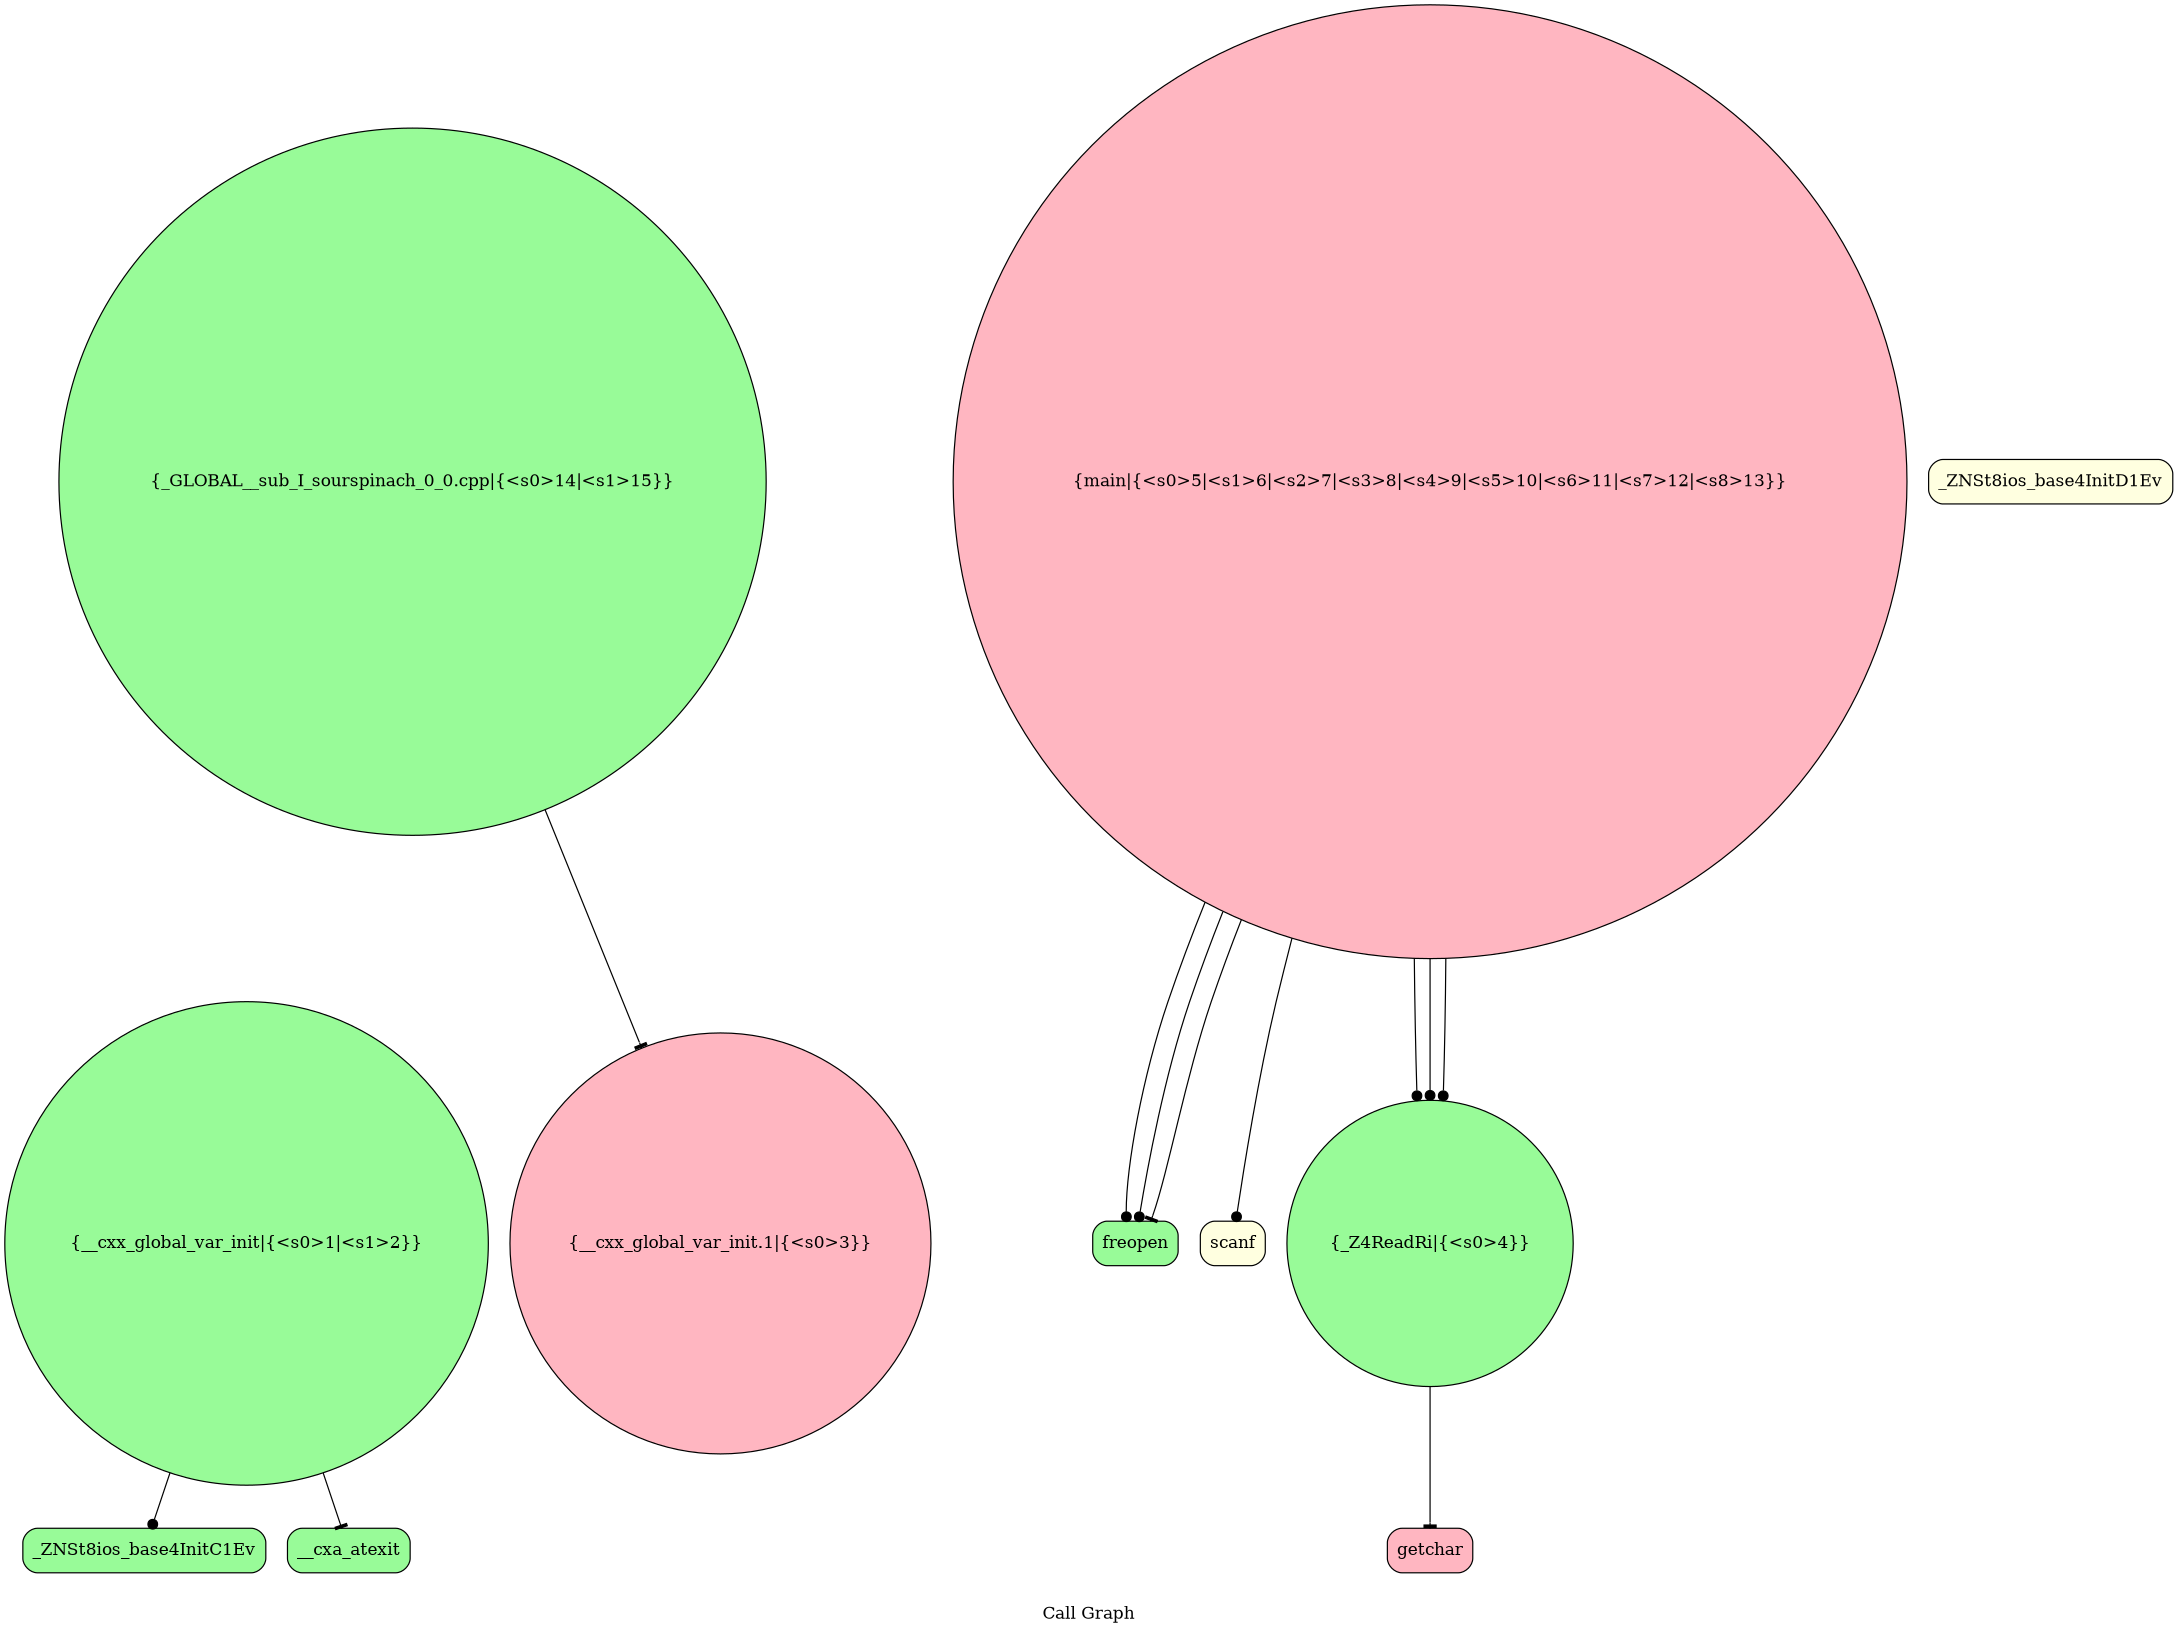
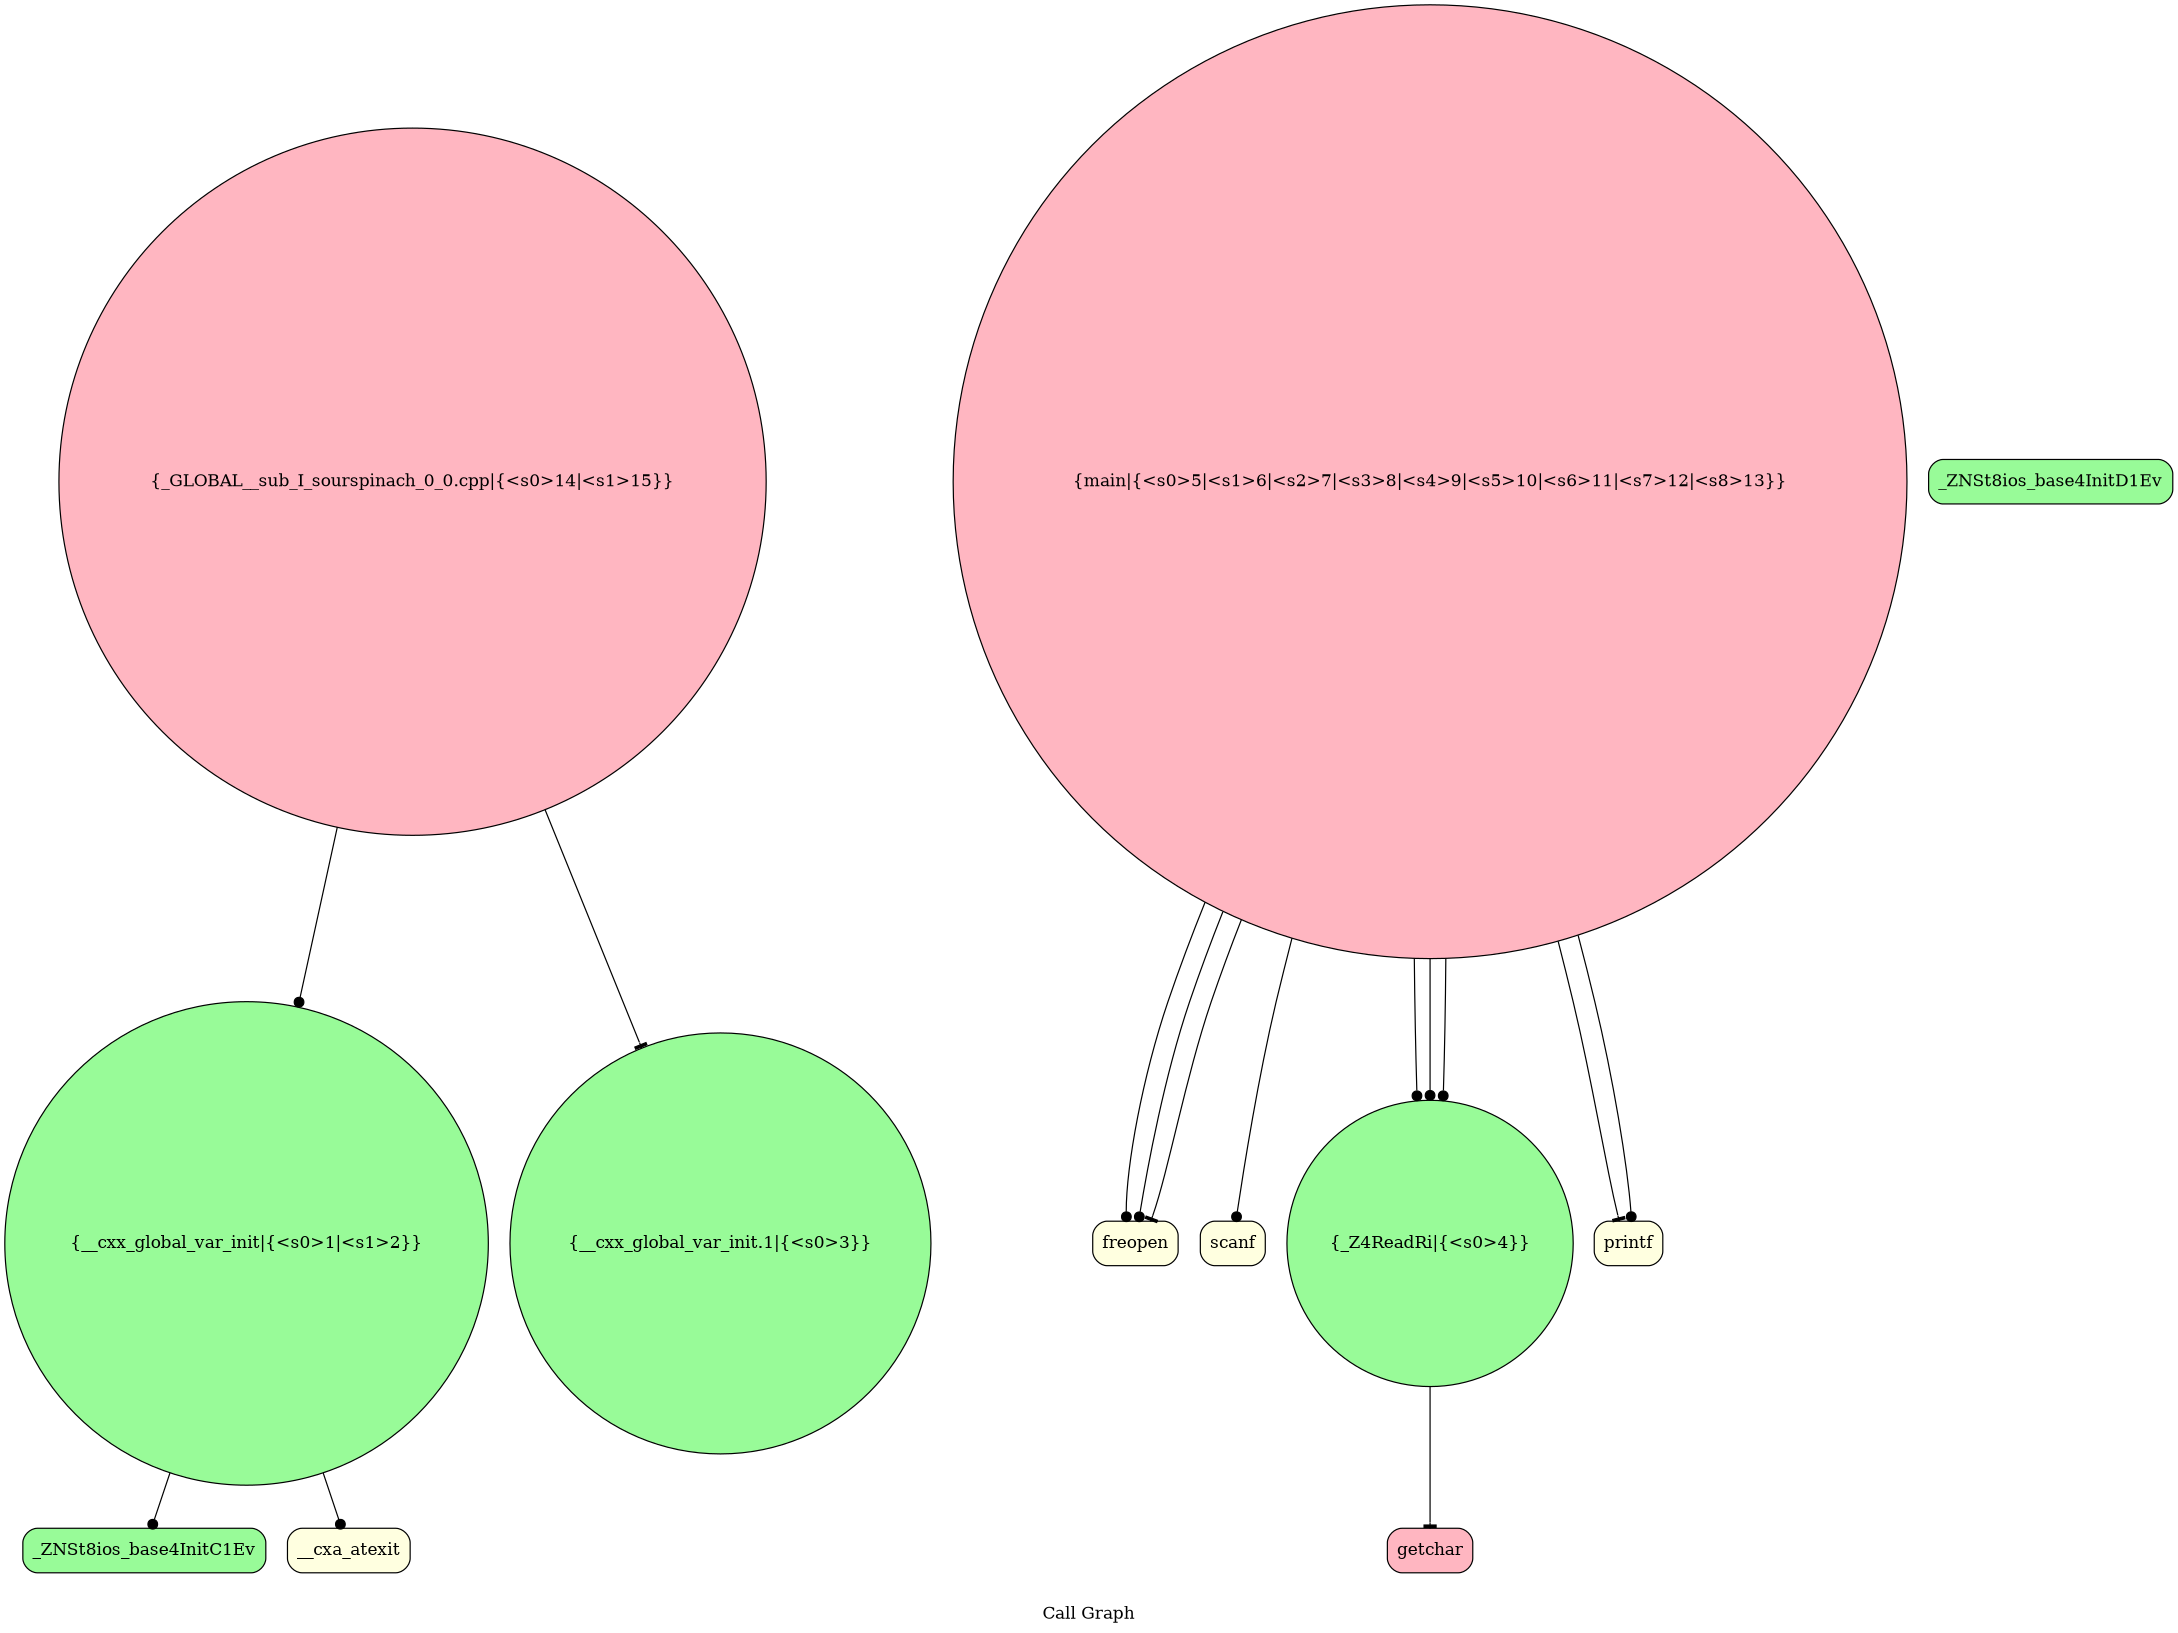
(413, 482) -> (413, 482)
(2051, 482) -> (2051, 482)
none -> (319, 912)
(720, 1243) -> (720, 1243)
(1135, 1243) -> (1135, 1243)
none -> (1629, 1243)
(332, 1498) -> (332, 1498)
(349, 1551) -> (349, 1551)
